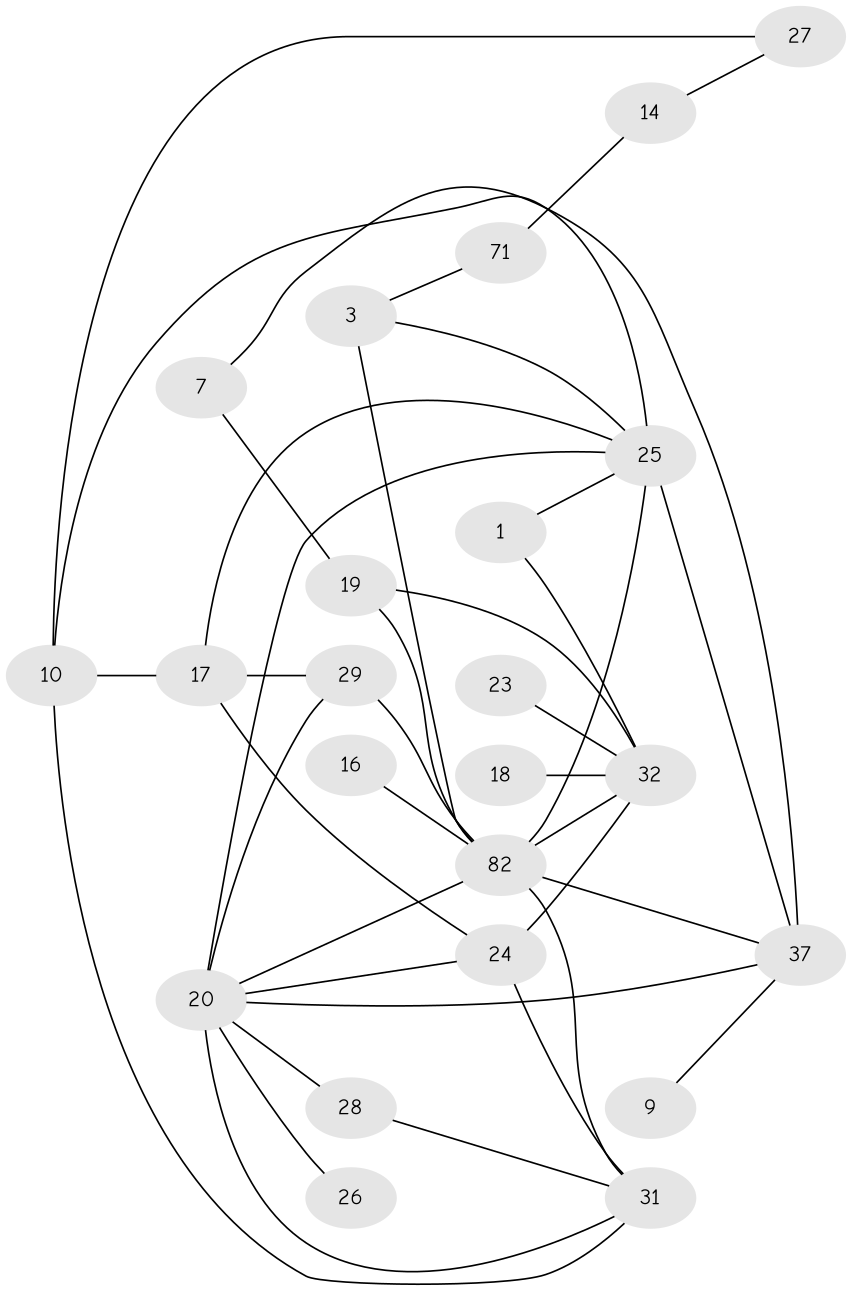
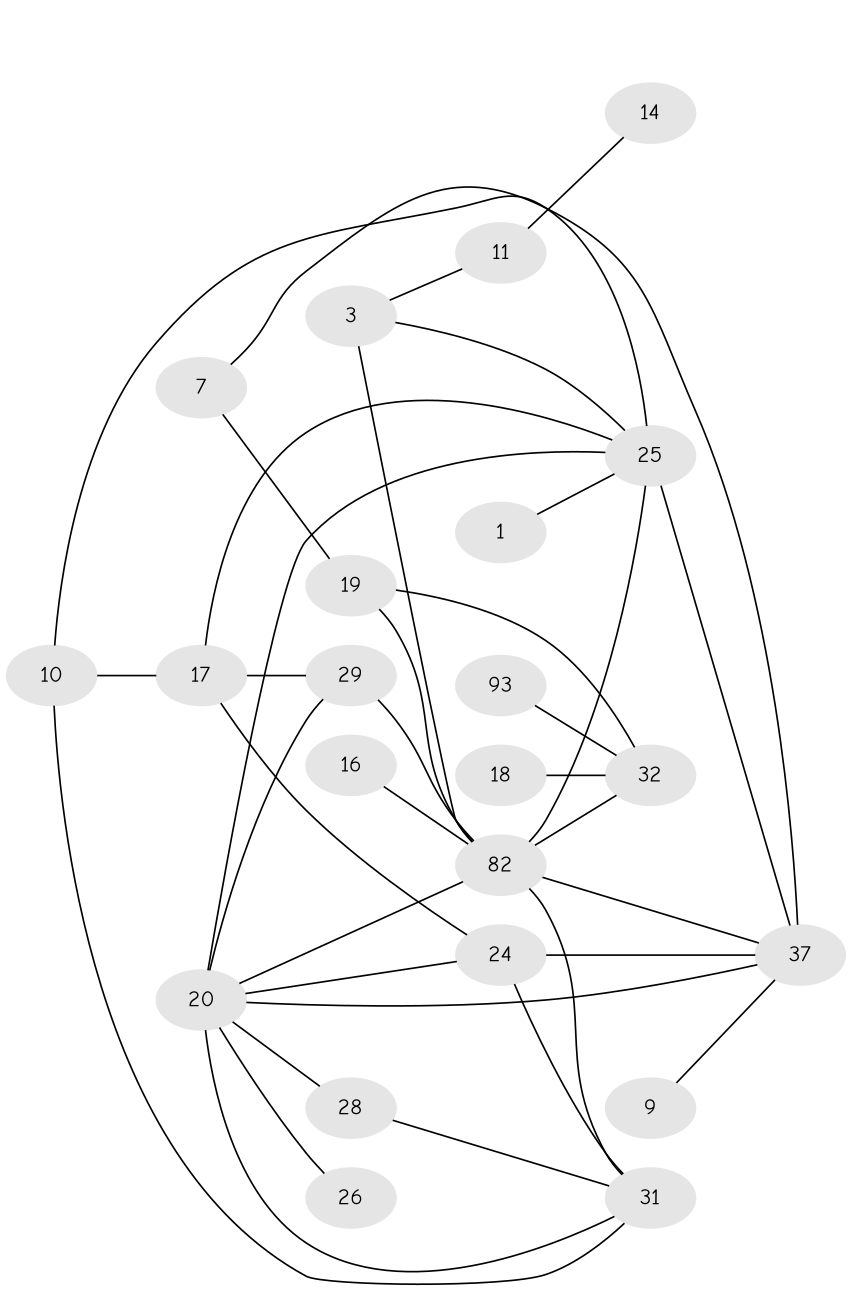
(800, 37) -> none
(501, 253) -> (501, 253)
(585, 650) -> none
(501, 686) -> (501, 686)
(580, 868) -> (651, 955)
